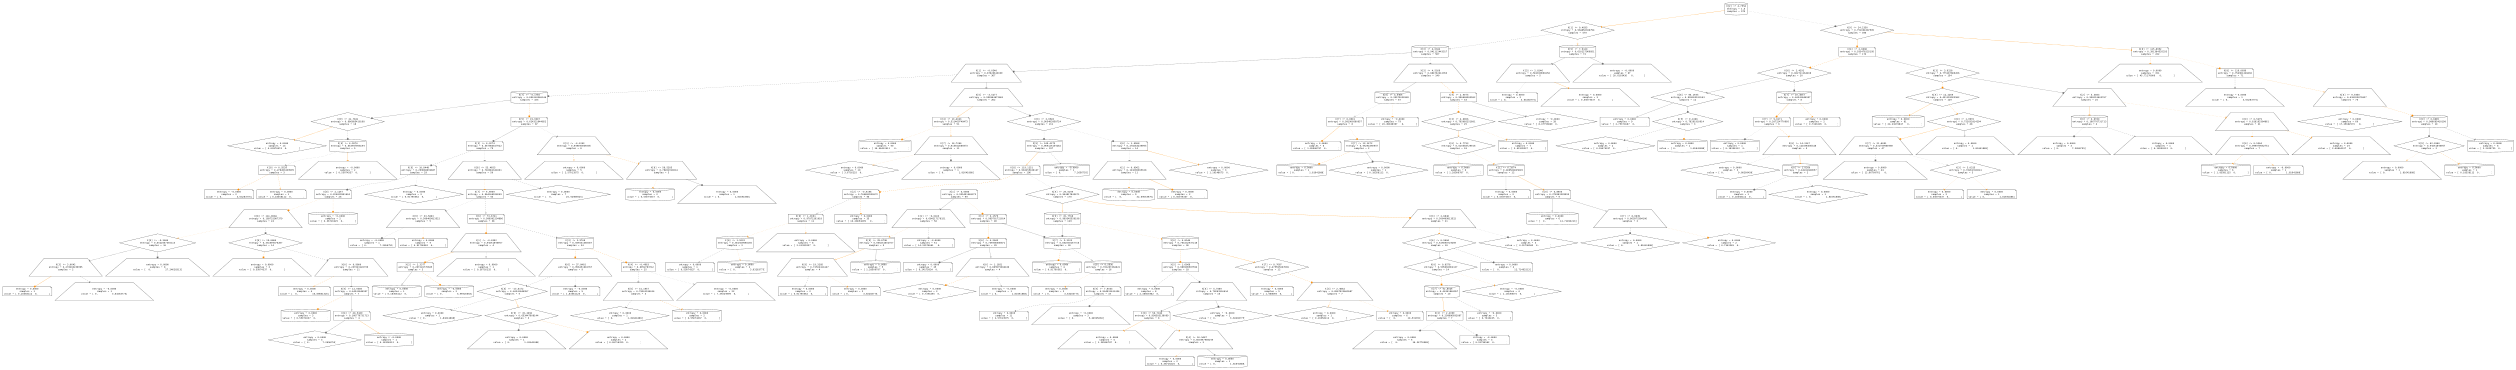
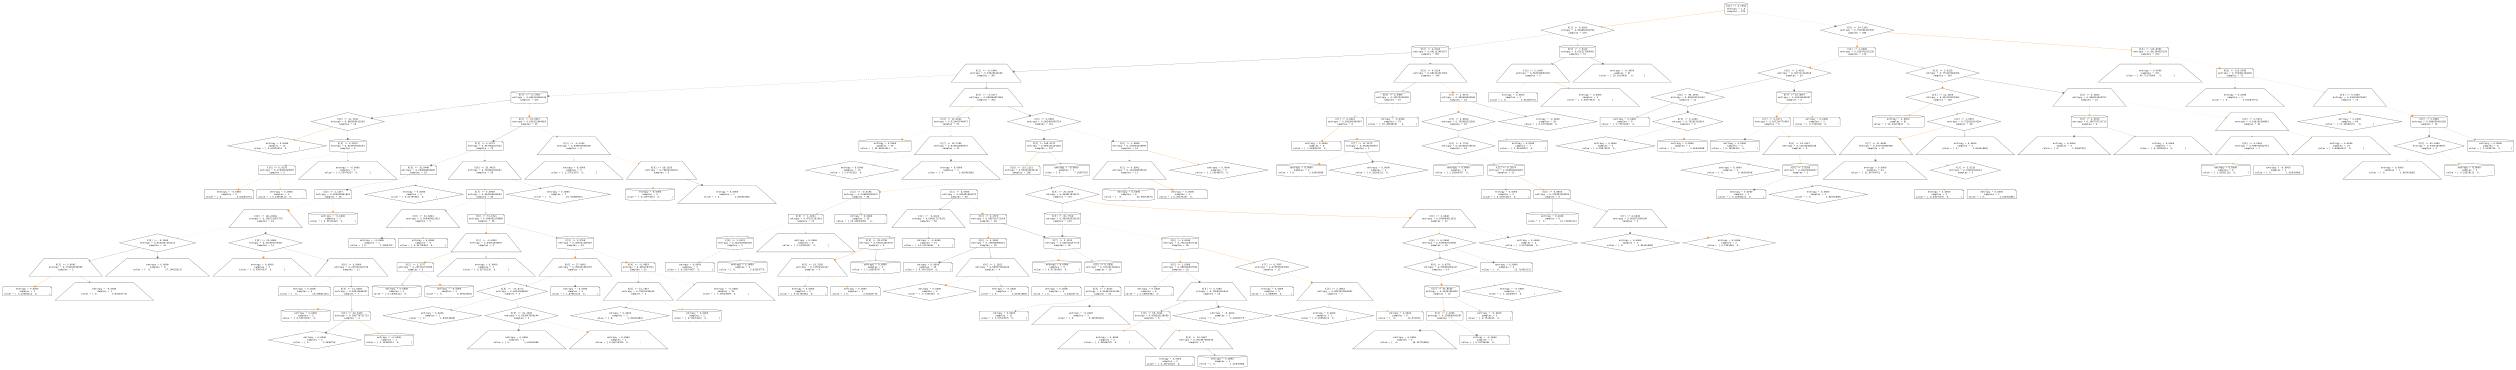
(850, 254) -> (850, 254)
